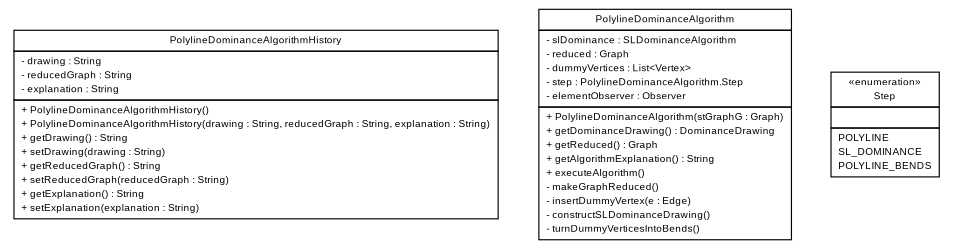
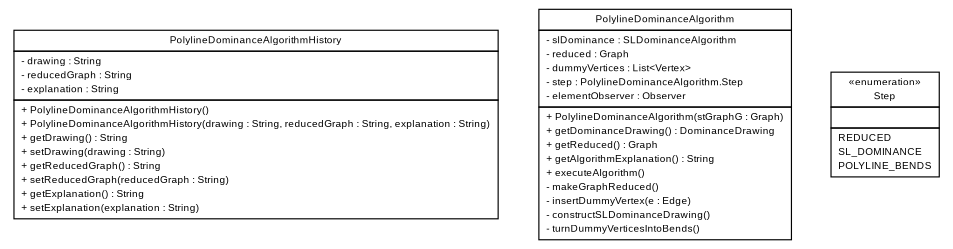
(864, 138) -> (865, 138)
